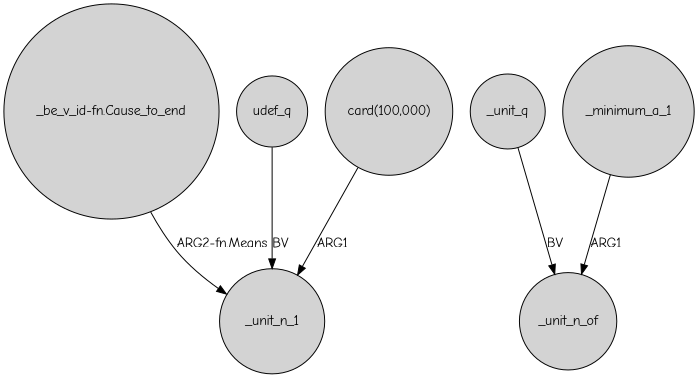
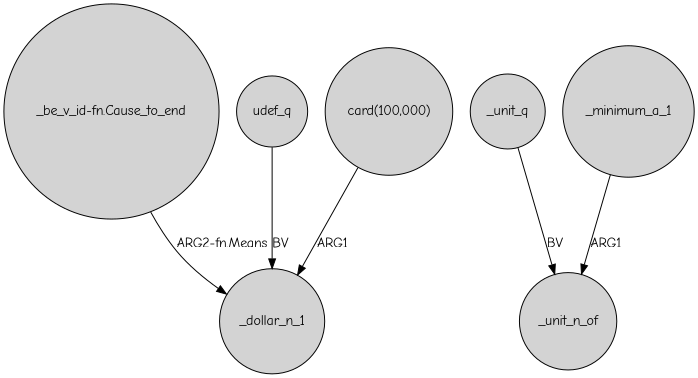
(272, 321) -> (272, 321)
